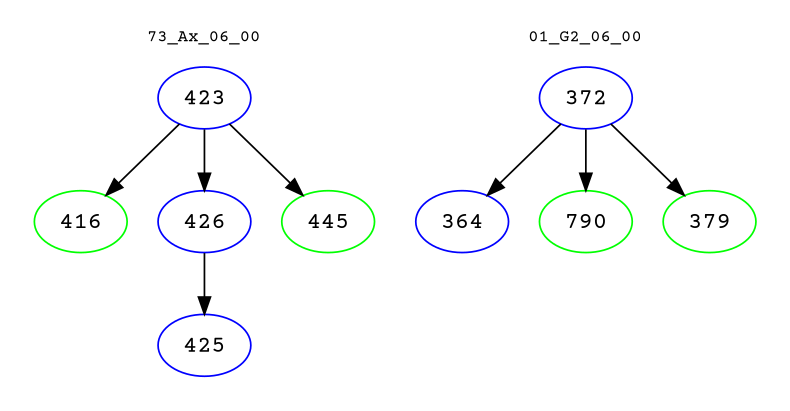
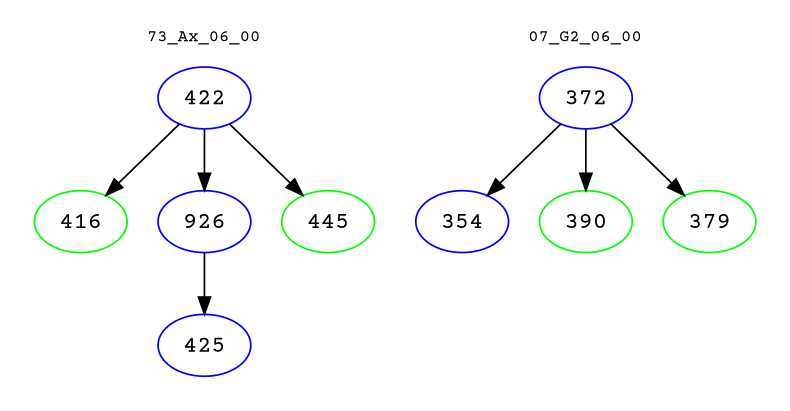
(586, 37) -> (586, 37)
(204, 98) -> (204, 98)
(204, 222) -> (204, 222)
(462, 222) -> (462, 222)
(586, 222) -> (586, 222)
